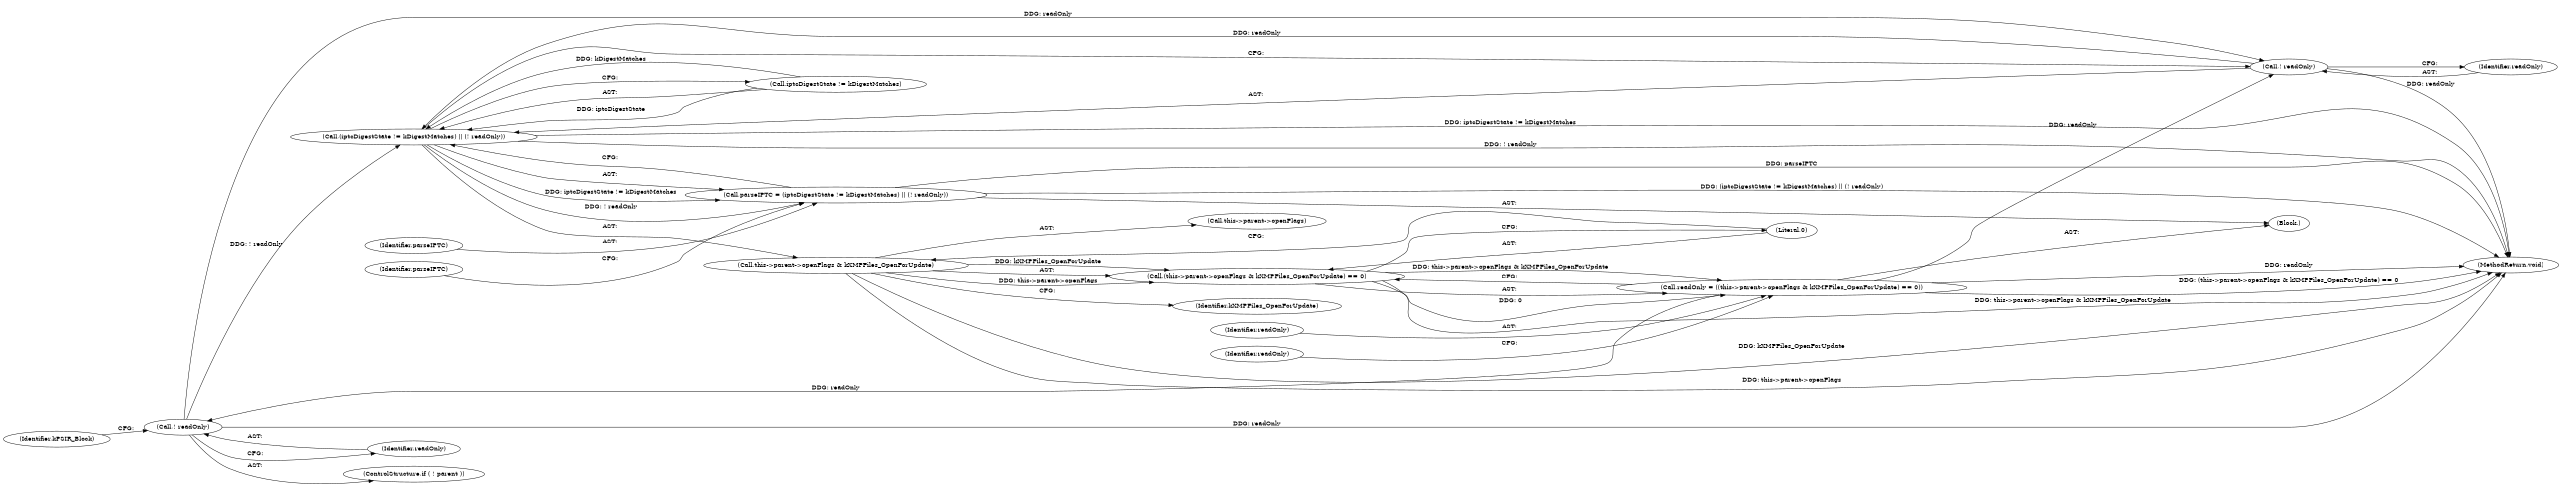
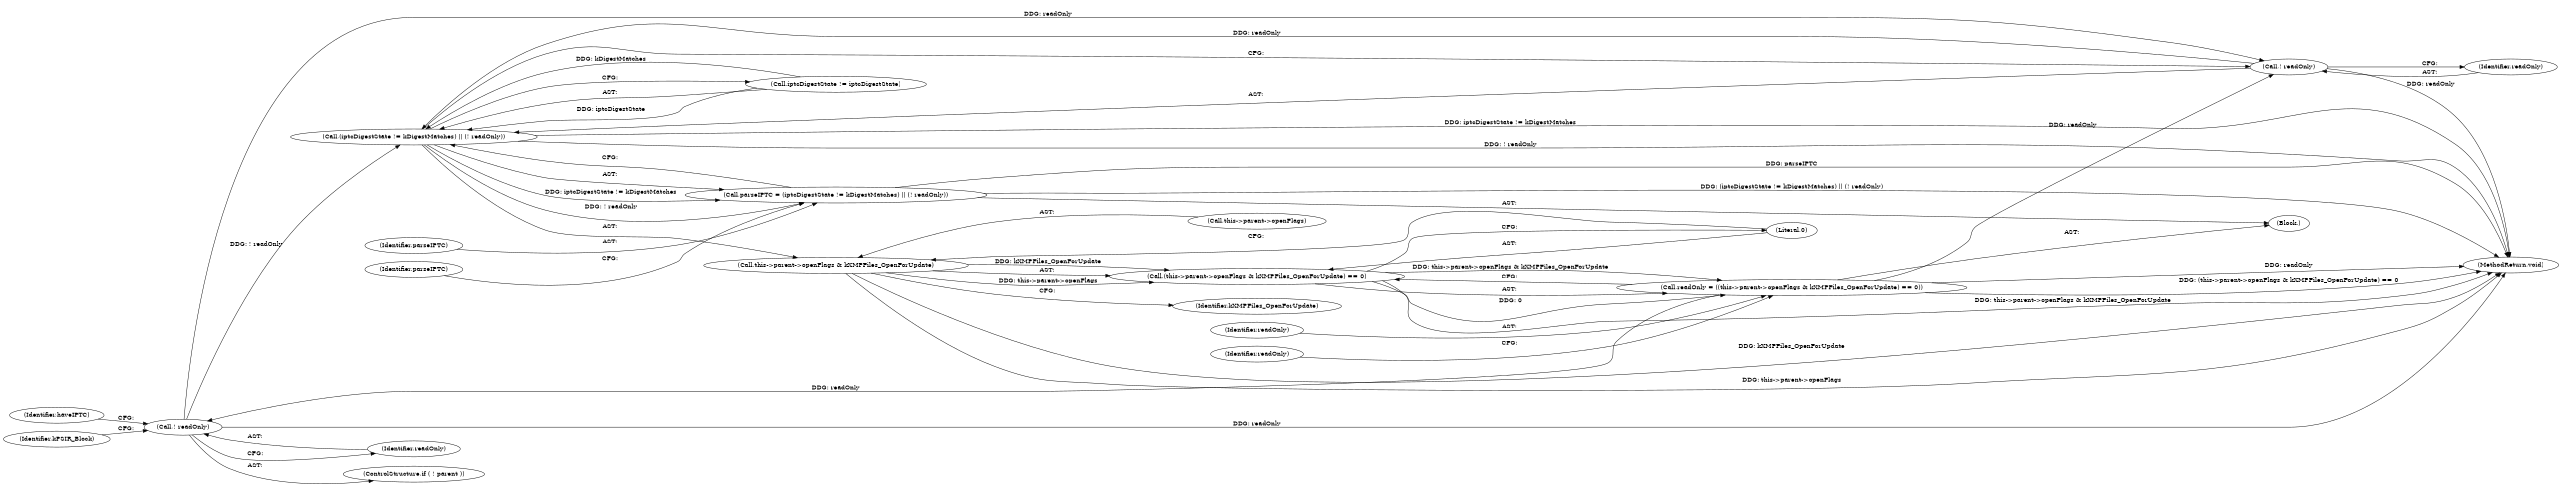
(836, 84) -> (836, 84)
(1033, 236) -> (1028, 218)
none -> (57, 415)
